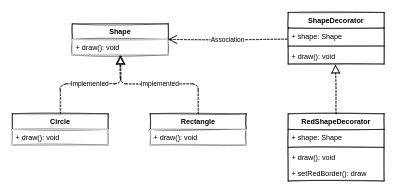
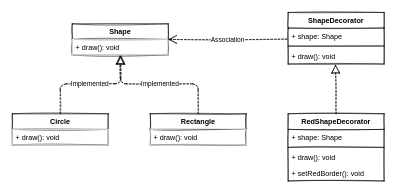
(333, 173) -> (332, 173)
